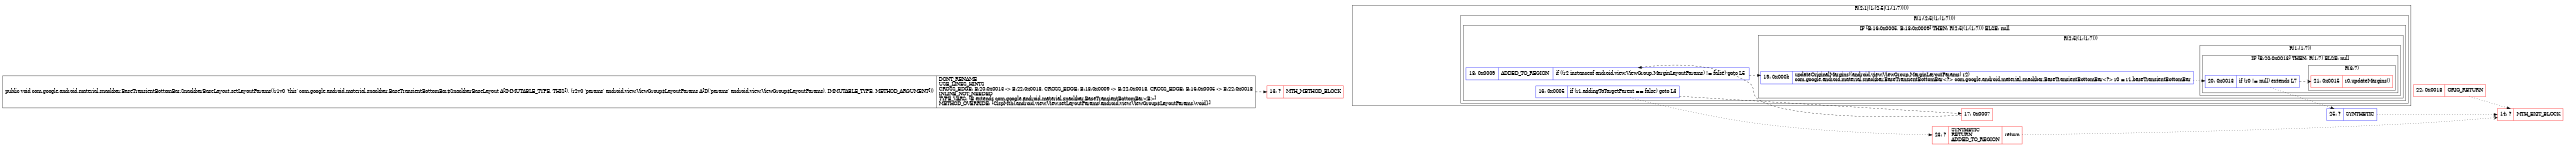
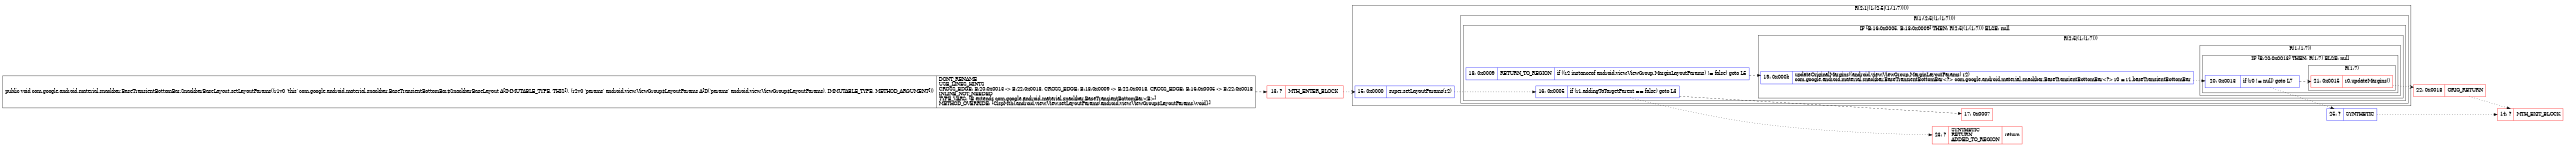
(2352, 69) -> (2352, 69)
(1525, 74) -> (1526, 74)
(2268, 81) -> (2268, 81)
none -> (2402, 86)
(1313, 92) -> (1313, 92)
none -> (1405, 92)
(1794, 110) -> none
(2258, 130) -> none
